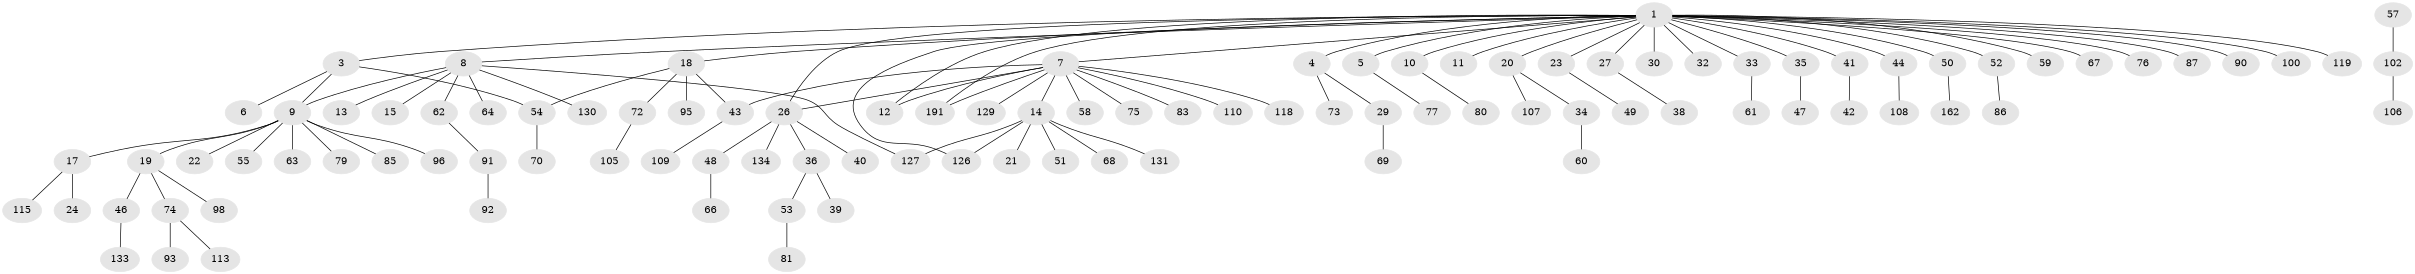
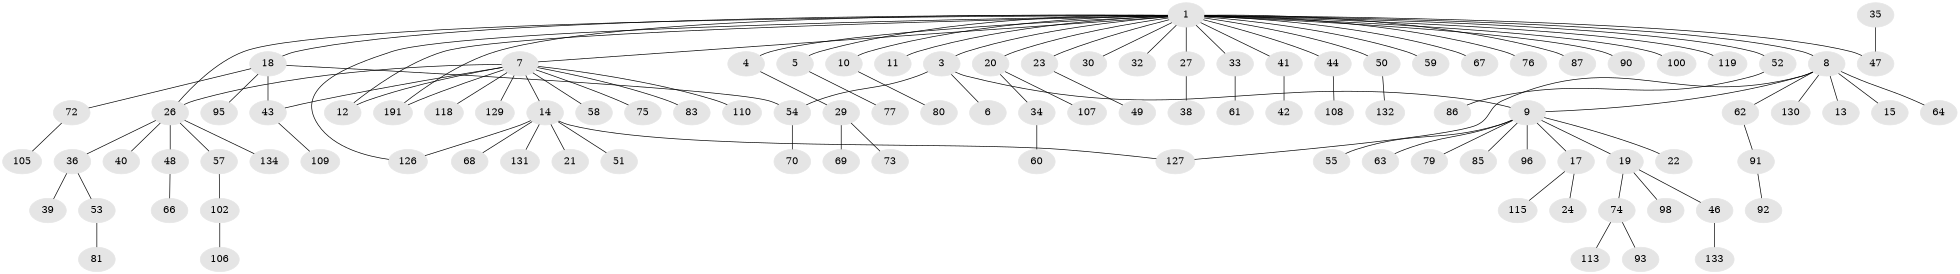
(1730, 36) -> (1699, 32)
(1323, 88) -> (866, 137)
(1950, 113) -> (1385, 113)
none -> (195, 137)
